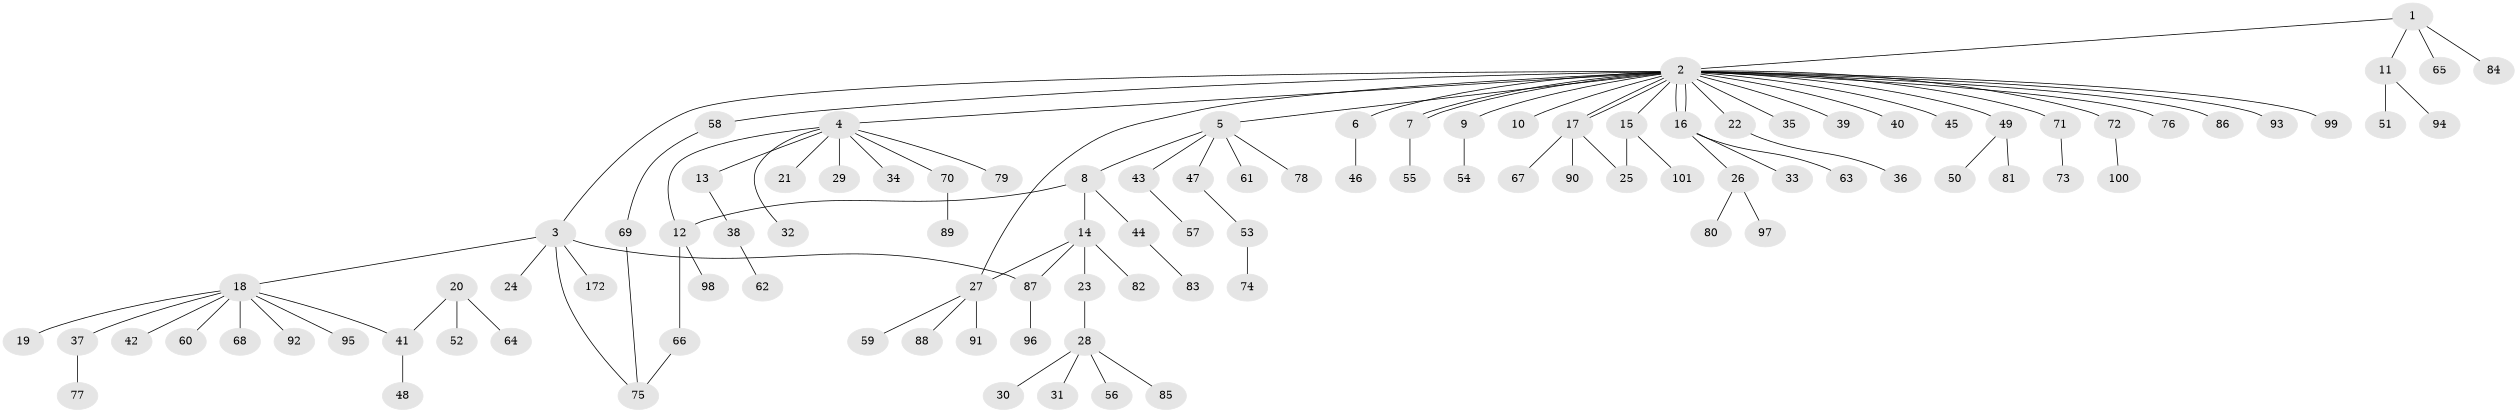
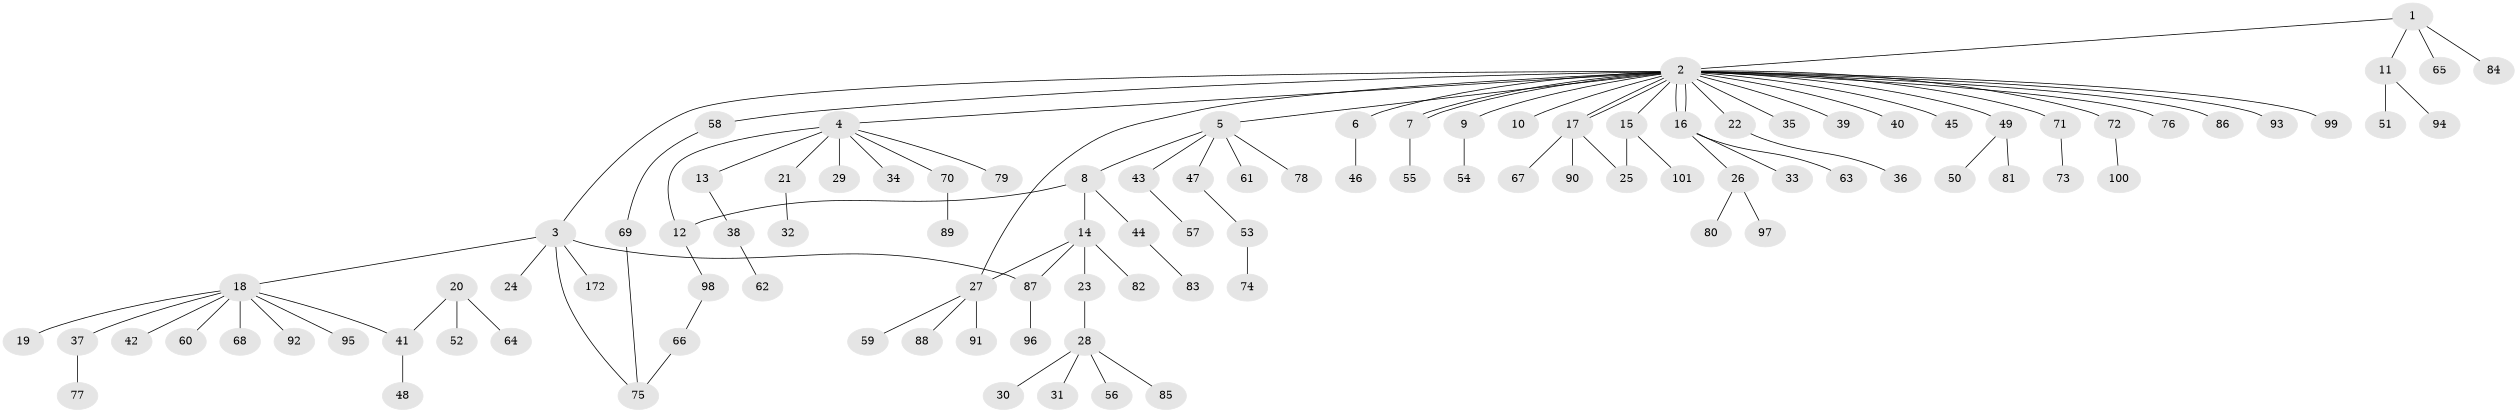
(761, 162) -> (787, 209)
(680, 288) -> (694, 315)
